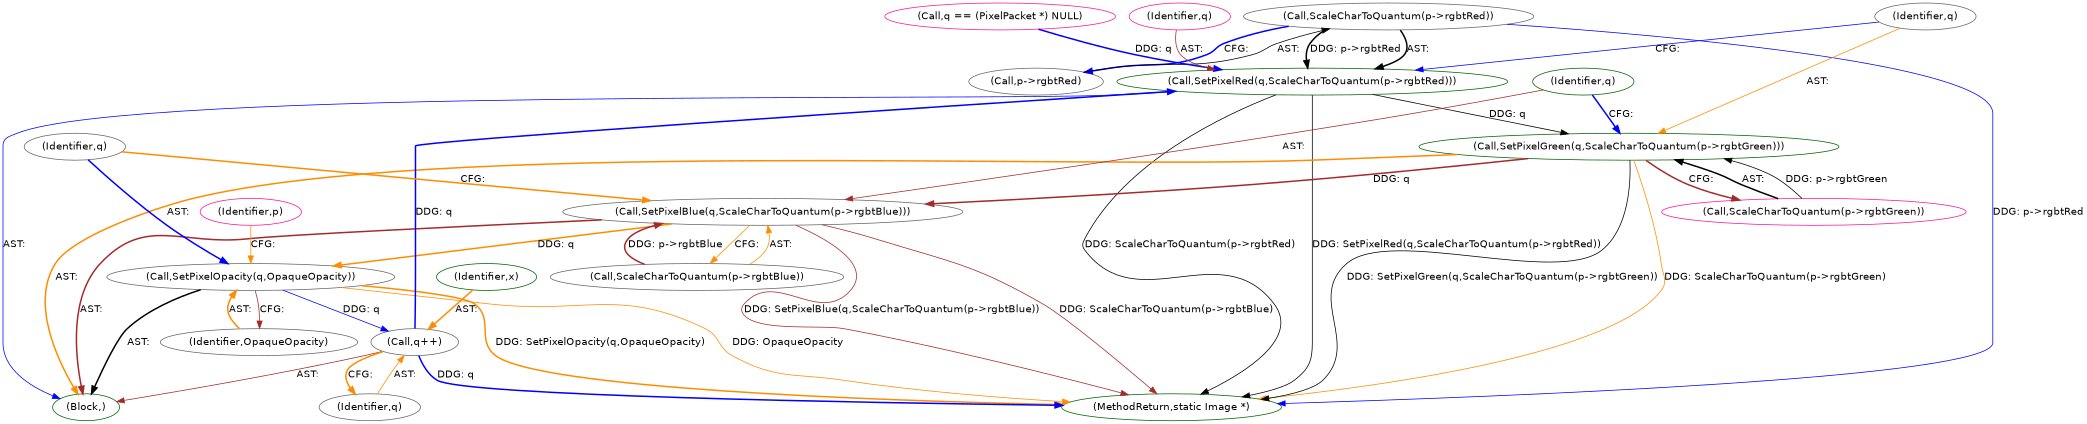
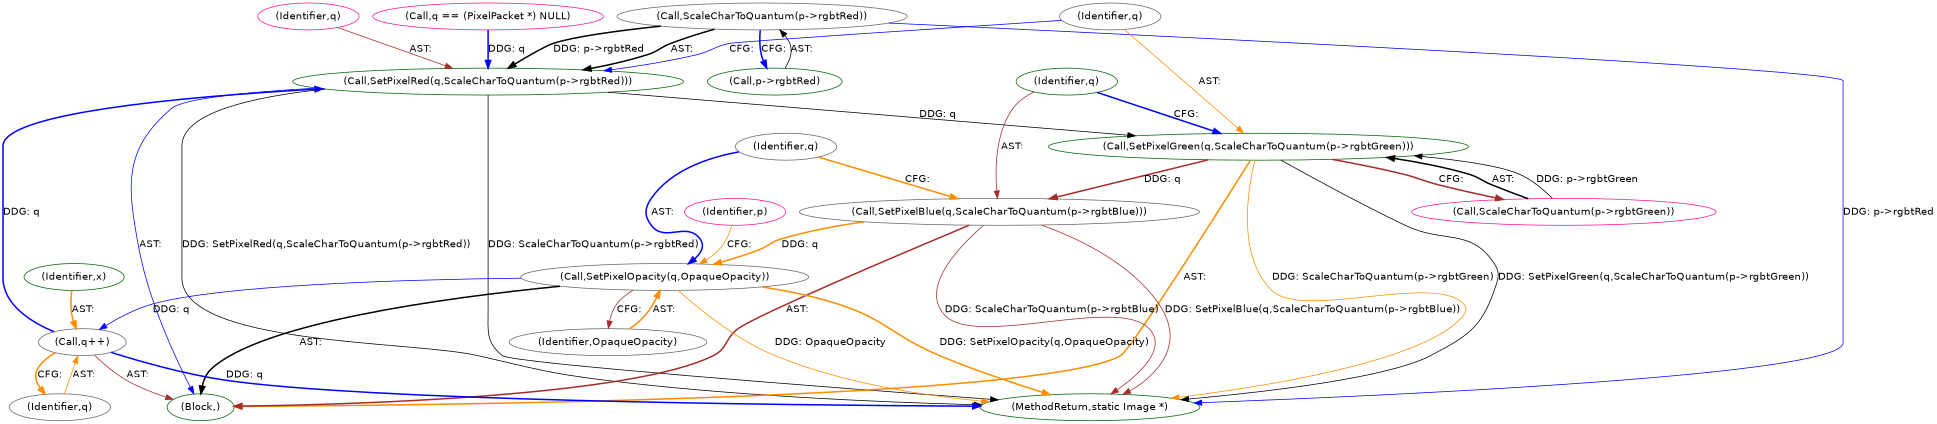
(1036, 82) -> (775, 82)
(697, 277) -> none
